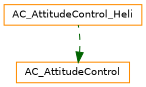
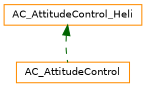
(80, 39) -> (66, 49)
